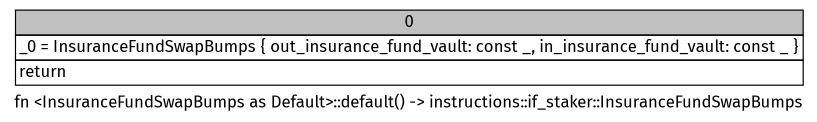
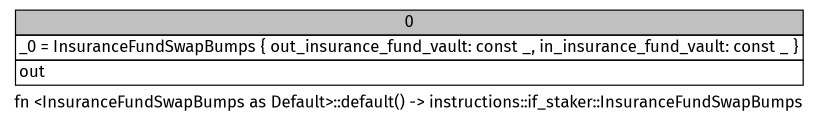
(43, 72) -> (32, 72)
